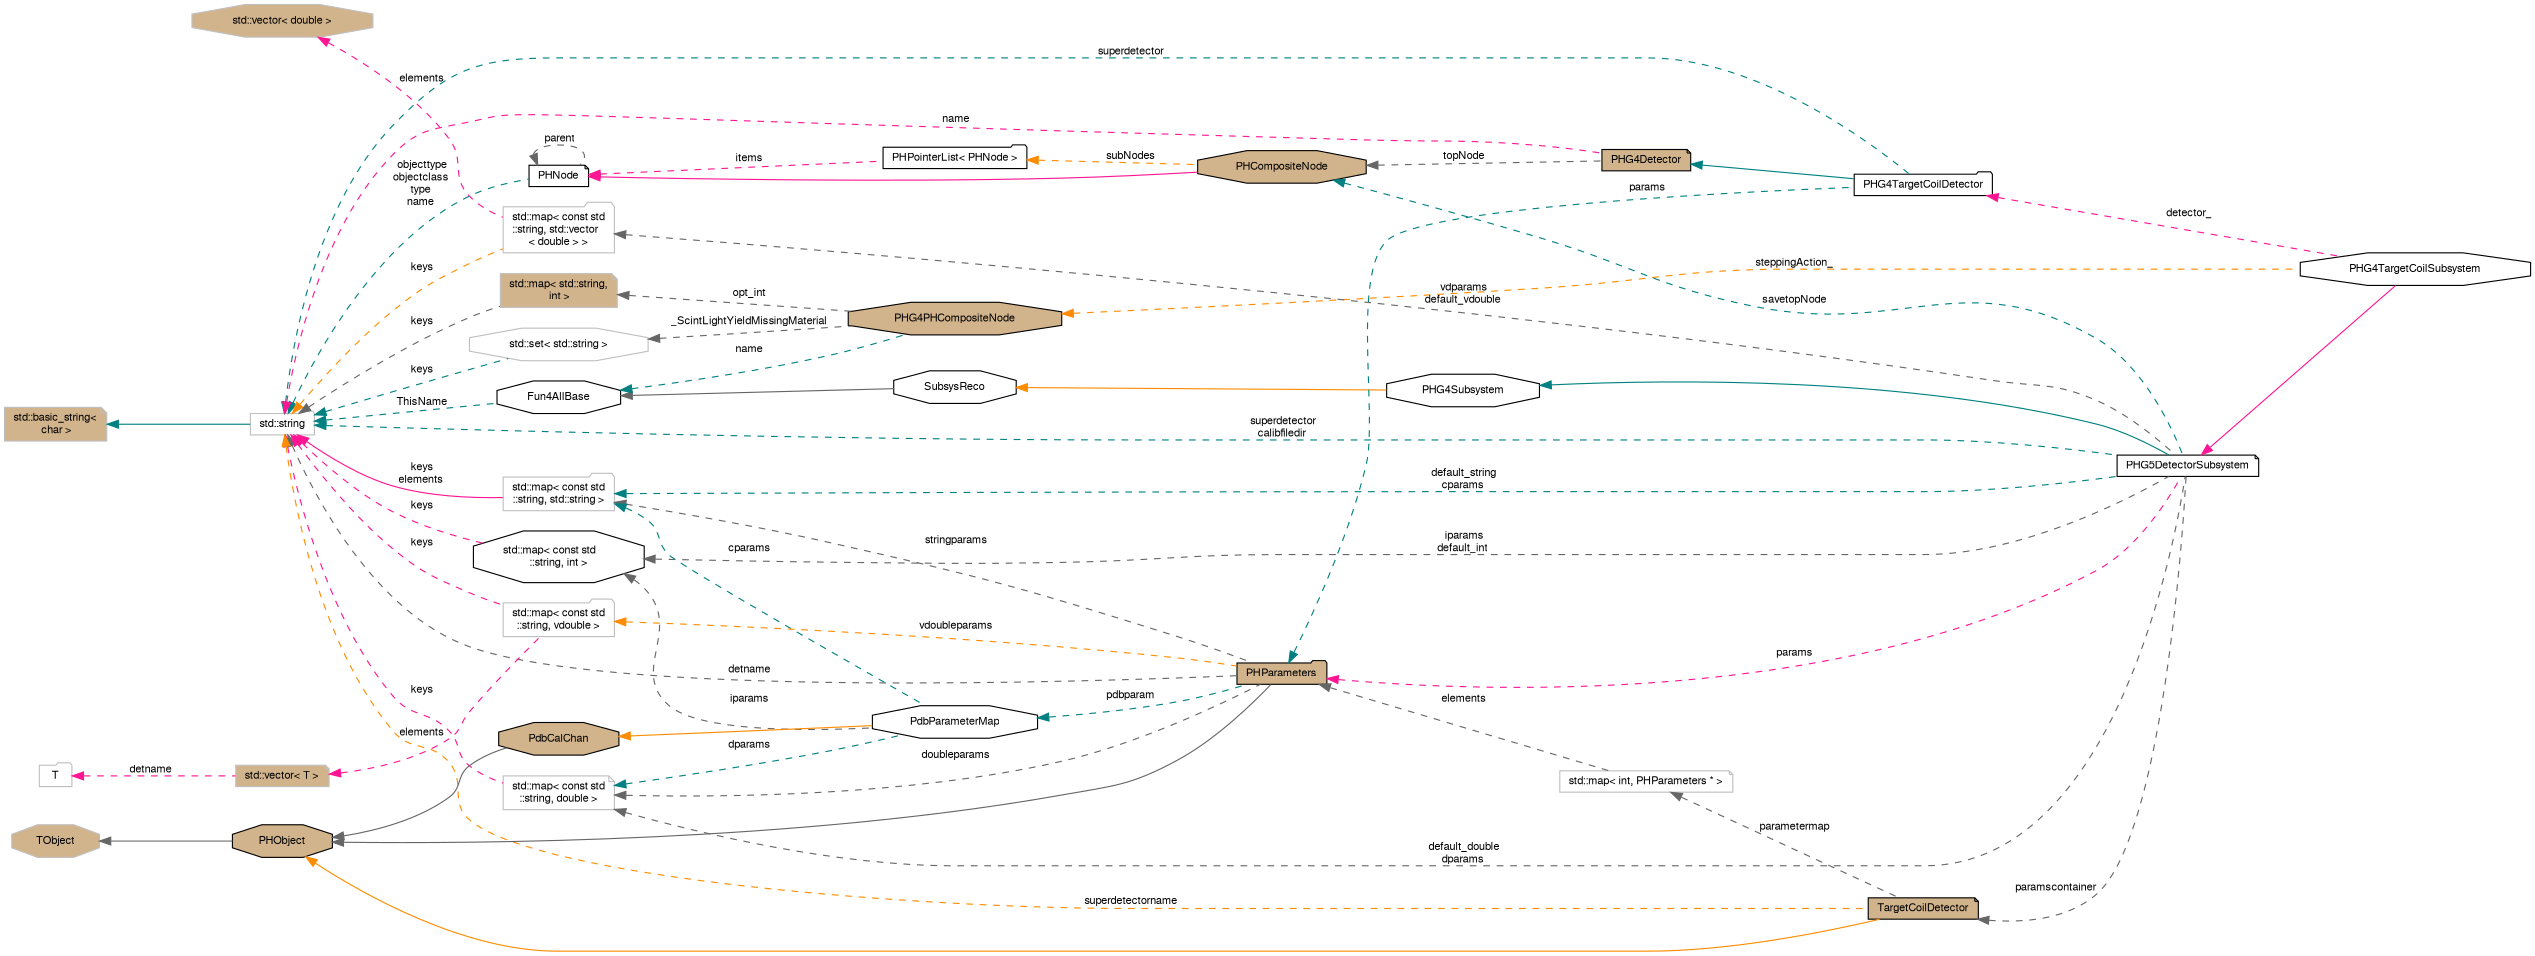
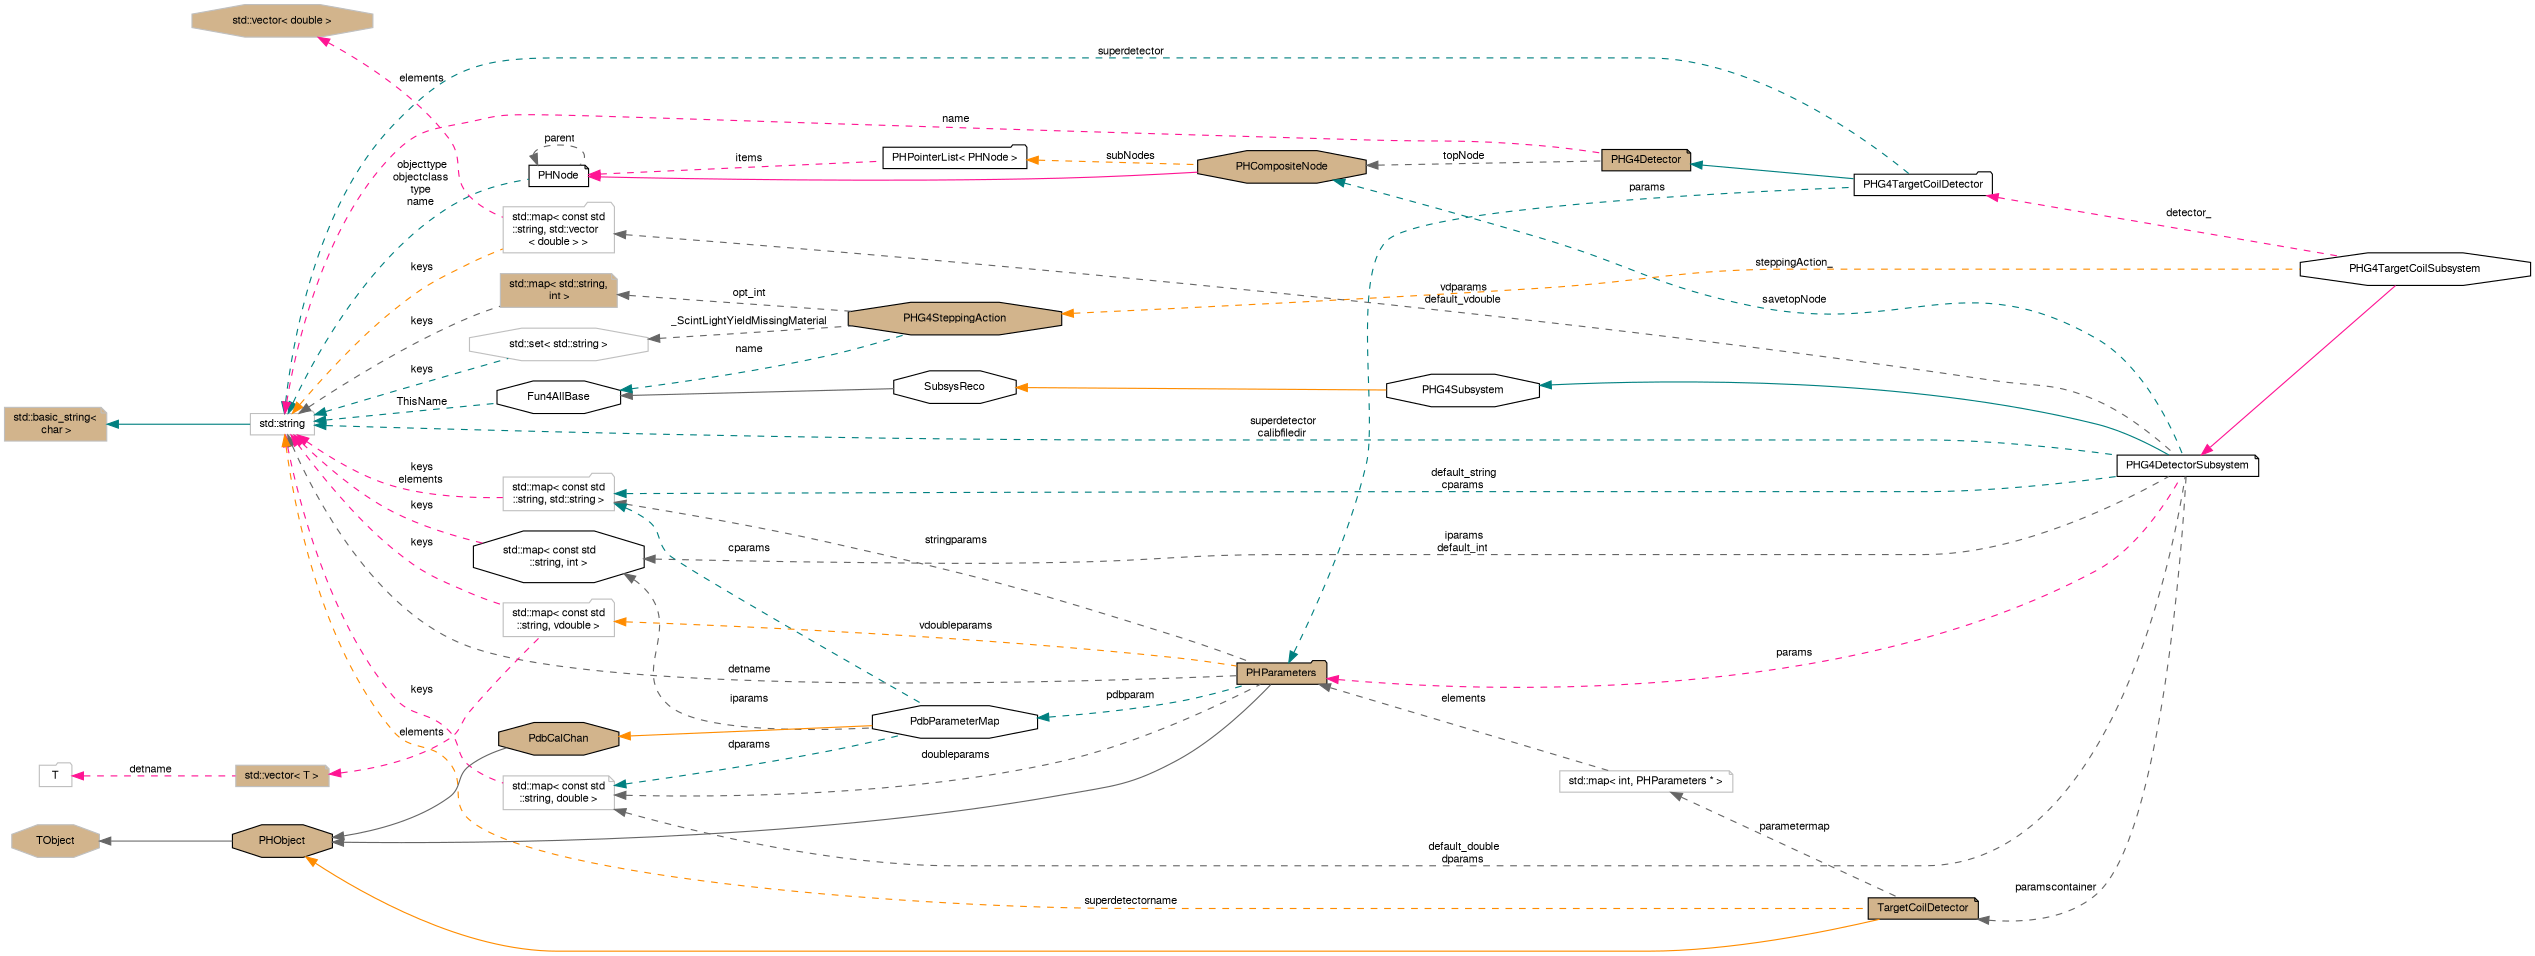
(955, 319) -> (955, 319)
(2188, 466) -> (2188, 466)
(399, 488) -> (399, 488)
